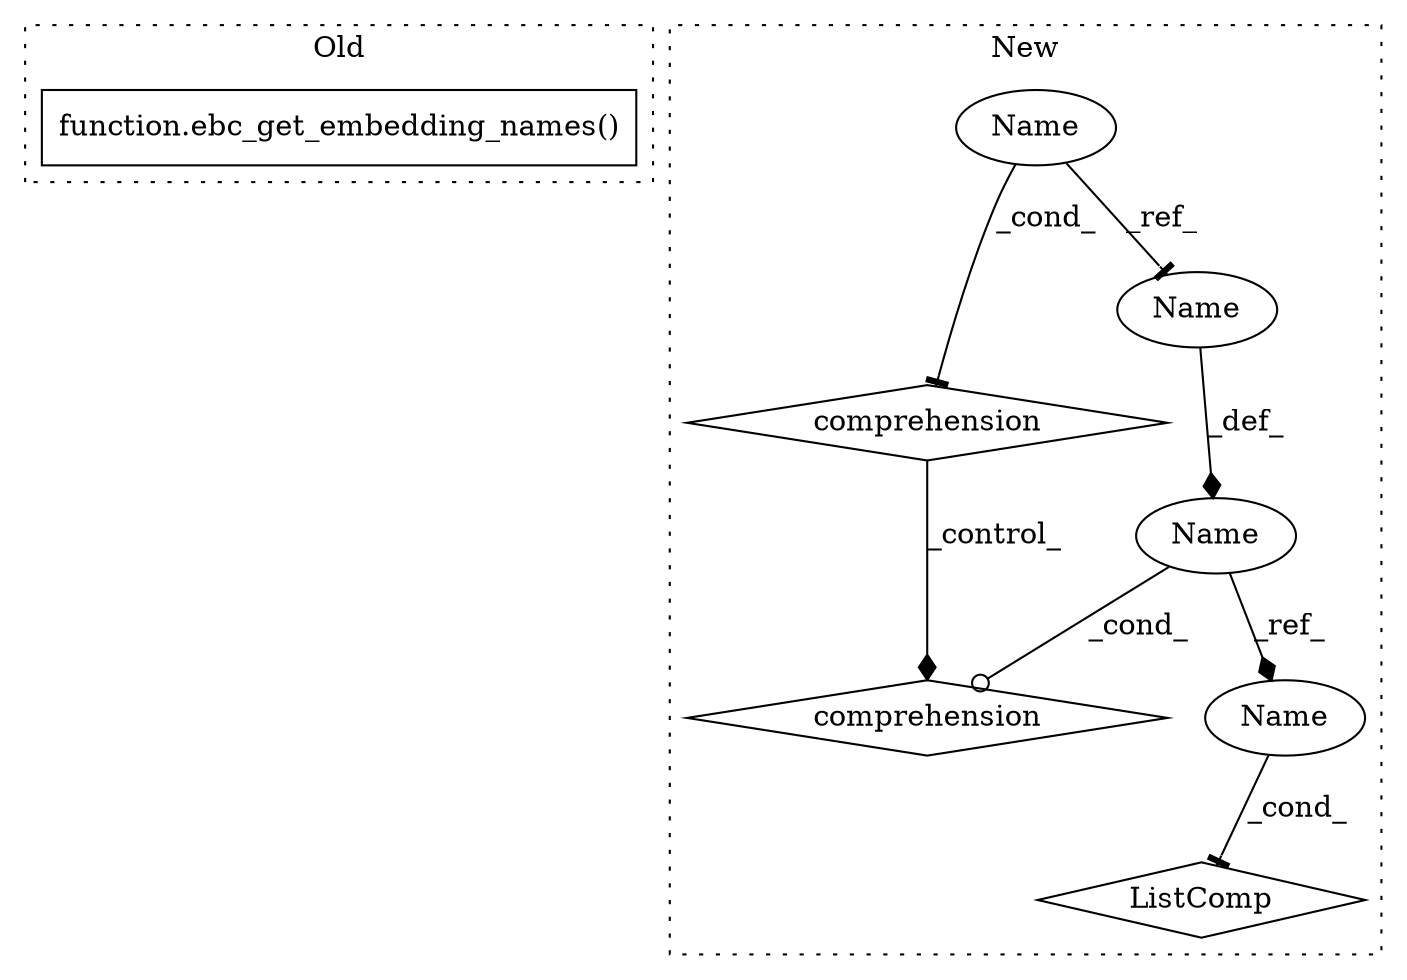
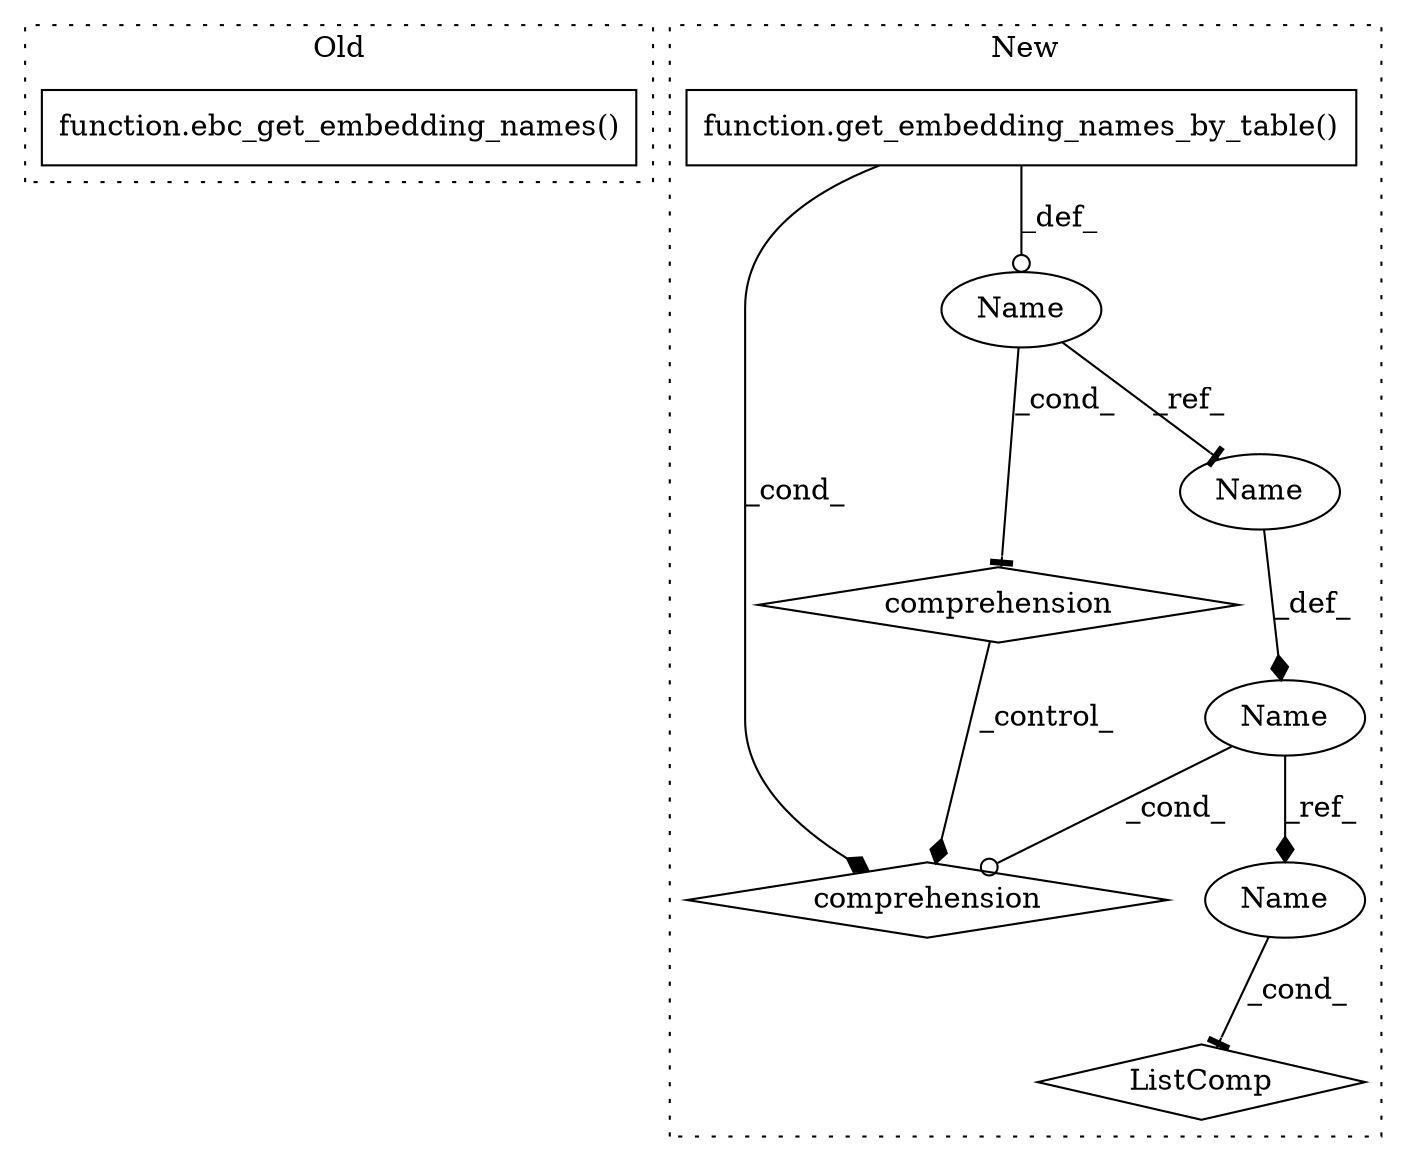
none -> (1021, 128)
